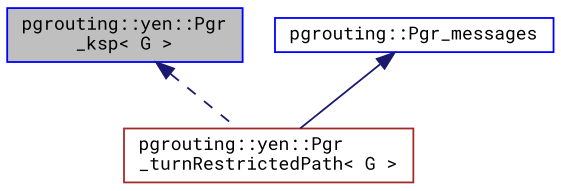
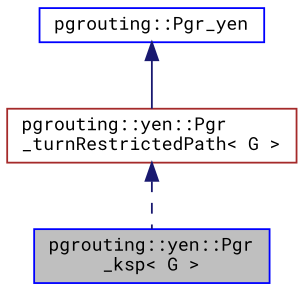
(414, 35) -> (152, 25)
(204, 101) -> (152, 205)
